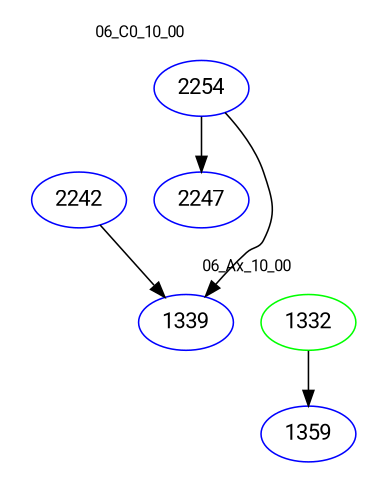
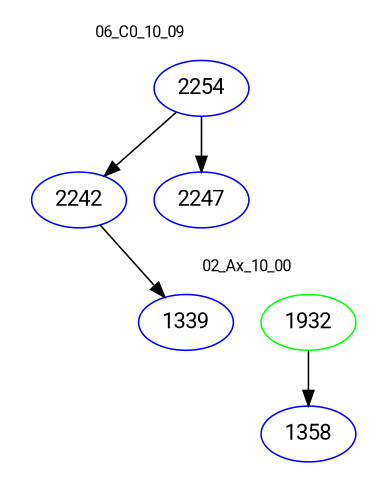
(140, 33) -> (140, 33)
(272, 204) -> (146, 139)
(247, 267) -> (247, 267)
(308, 322) -> (308, 322)
(308, 434) -> (308, 434)
